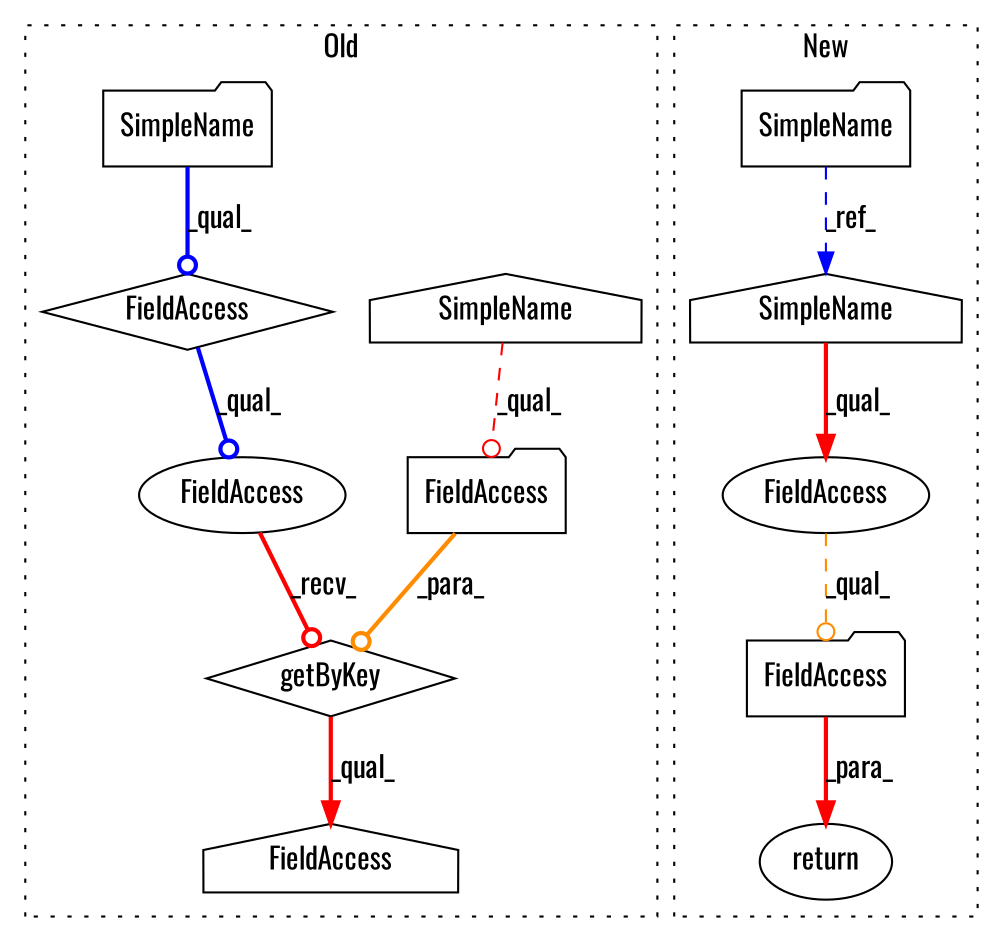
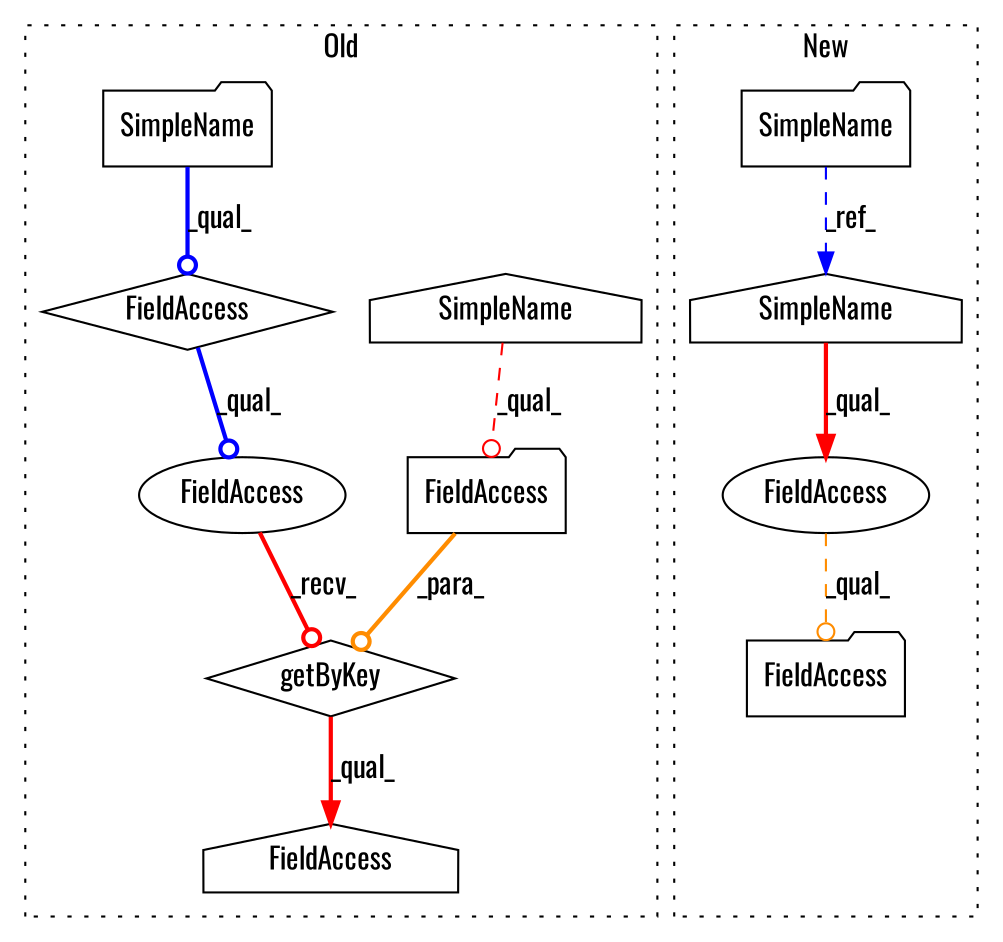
(826, 862) -> none
